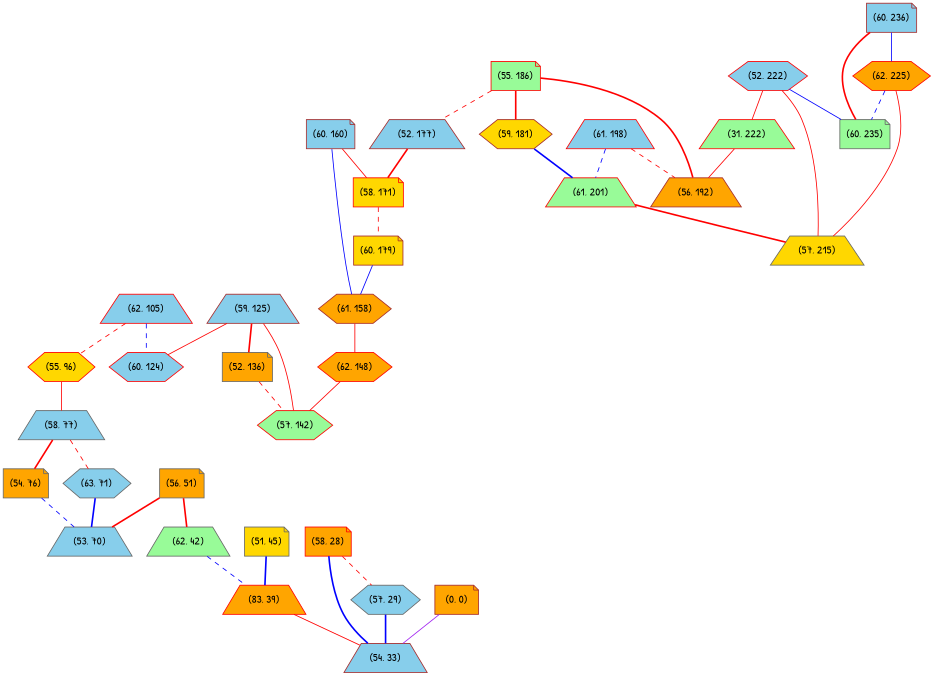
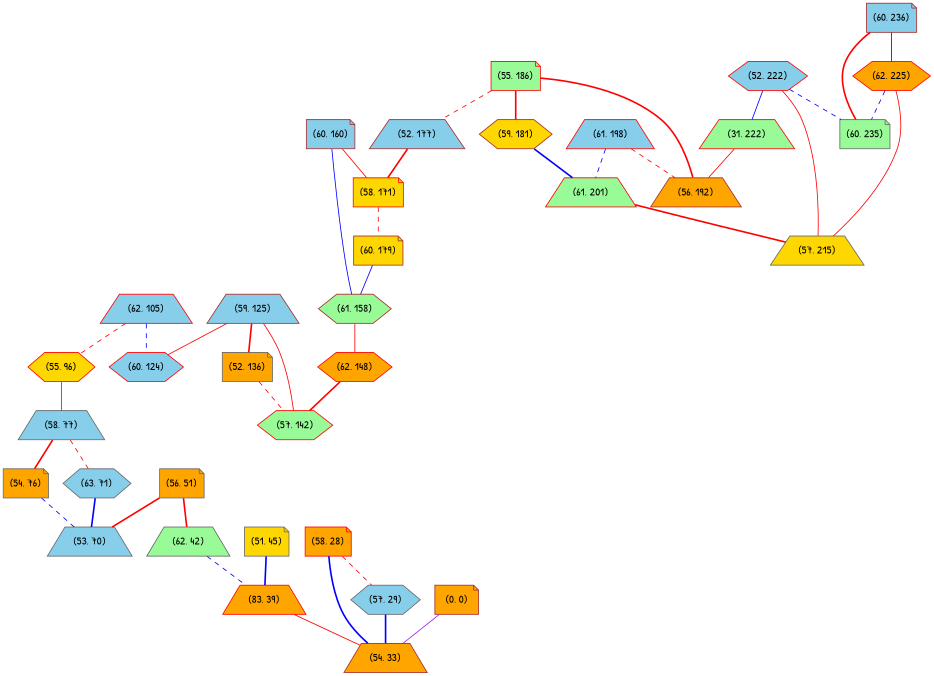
(815, 104) -> (815, 104)
(757, 105) -> (757, 105)
(355, 309) -> (355, 309)
(325, 396) -> (325, 396)
(386, 658) -> (386, 658)
